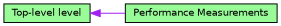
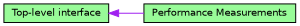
(47, 13) -> (56, 13)
